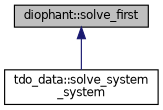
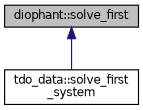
(81, 87) -> (72, 87)
